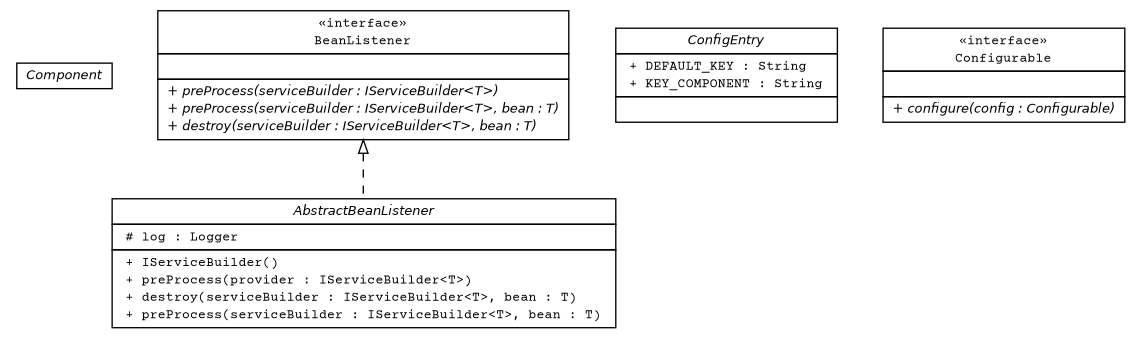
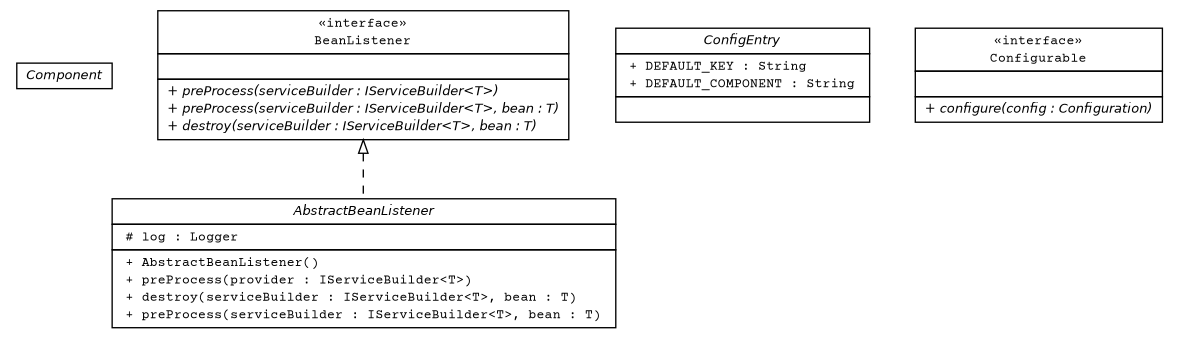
(727, 83) -> (743, 83)
(1004, 109) -> (1039, 109)
(203, 262) -> (223, 262)
